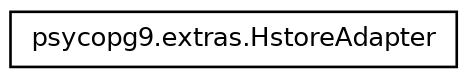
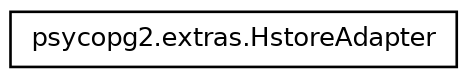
(234, 39) -> (234, 39)
